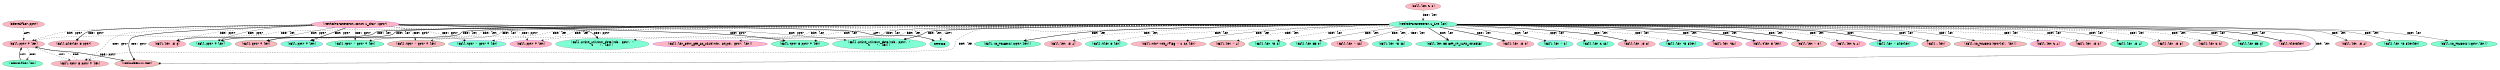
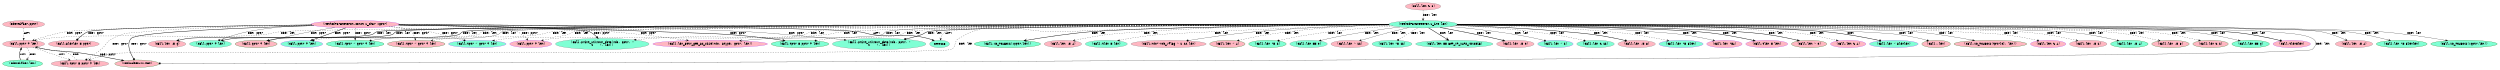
(235, 30) -> (608, 31)
